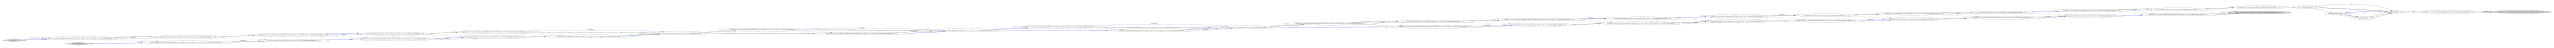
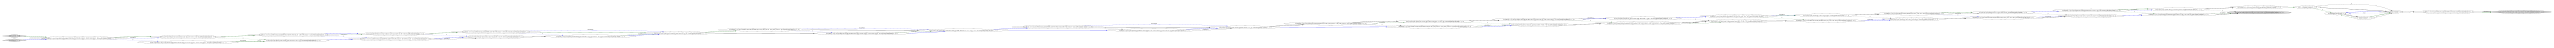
none -> (14, 36)
(79, 44) -> none
